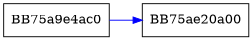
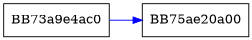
(56, 20) -> (56, 20)
